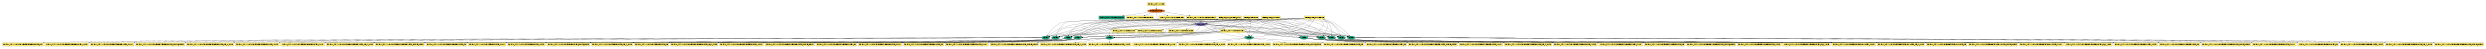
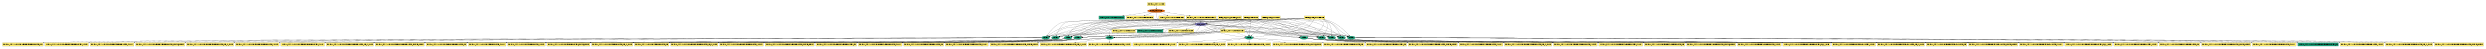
(1150, 31) -> (1150, 31)
(2318, 44) -> (2318, 44)
